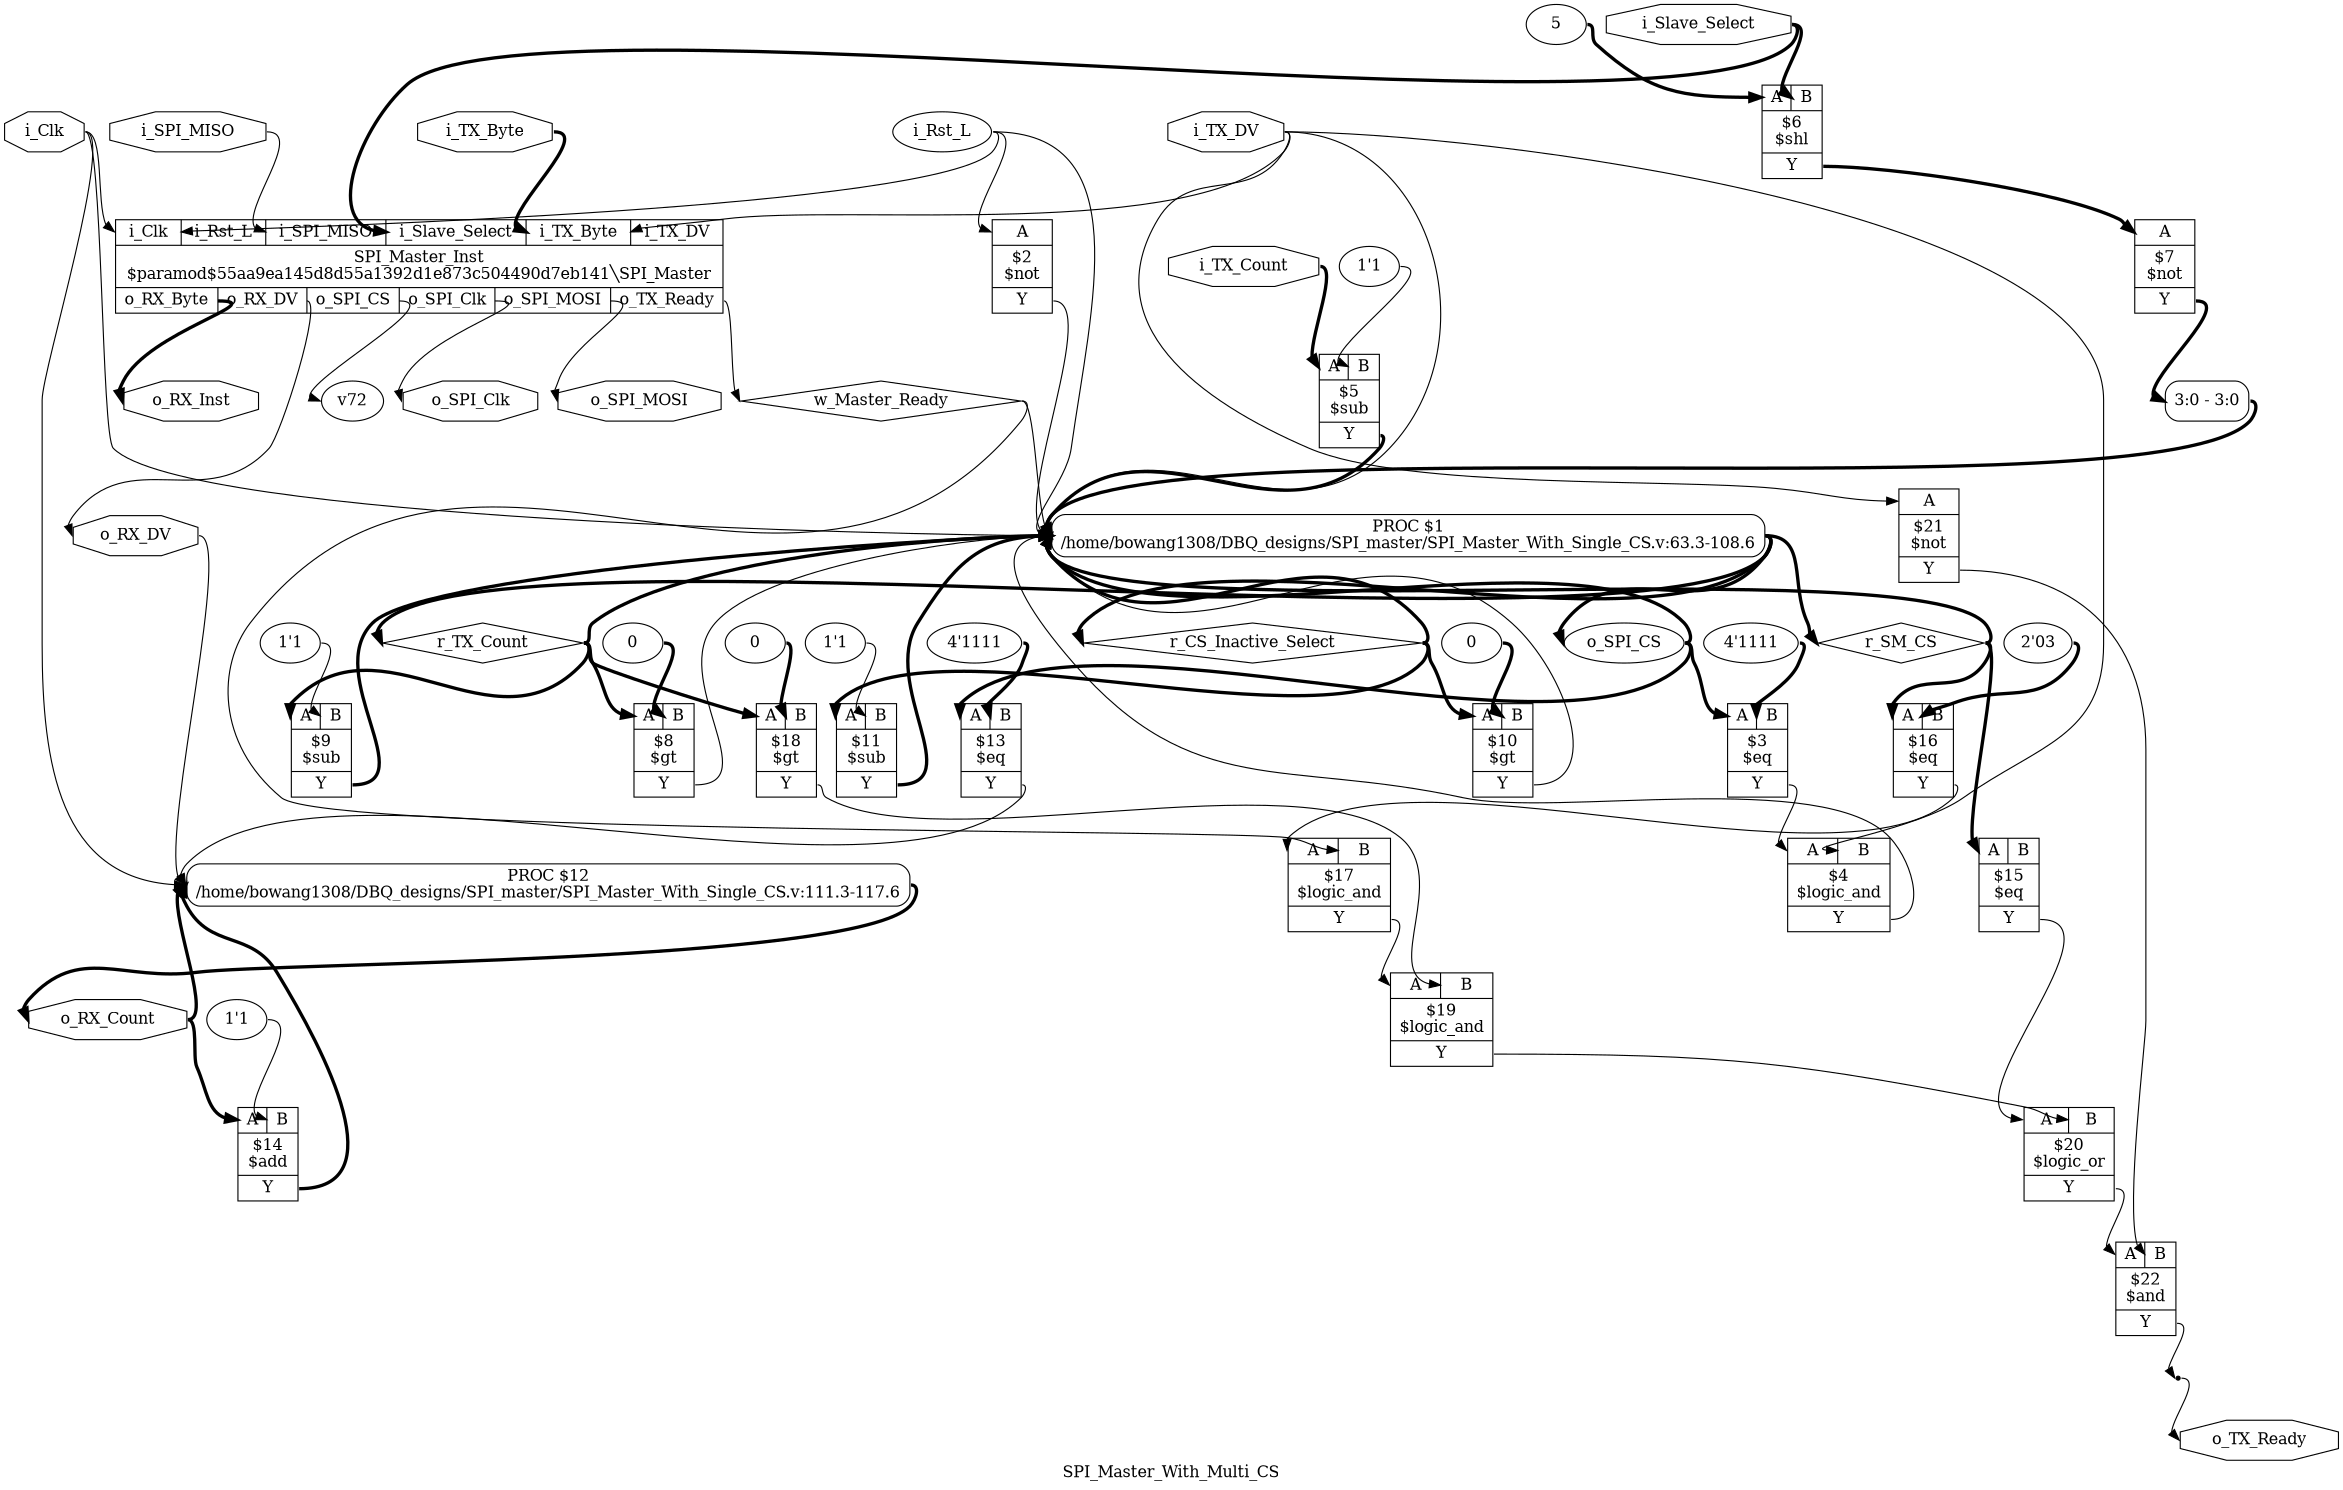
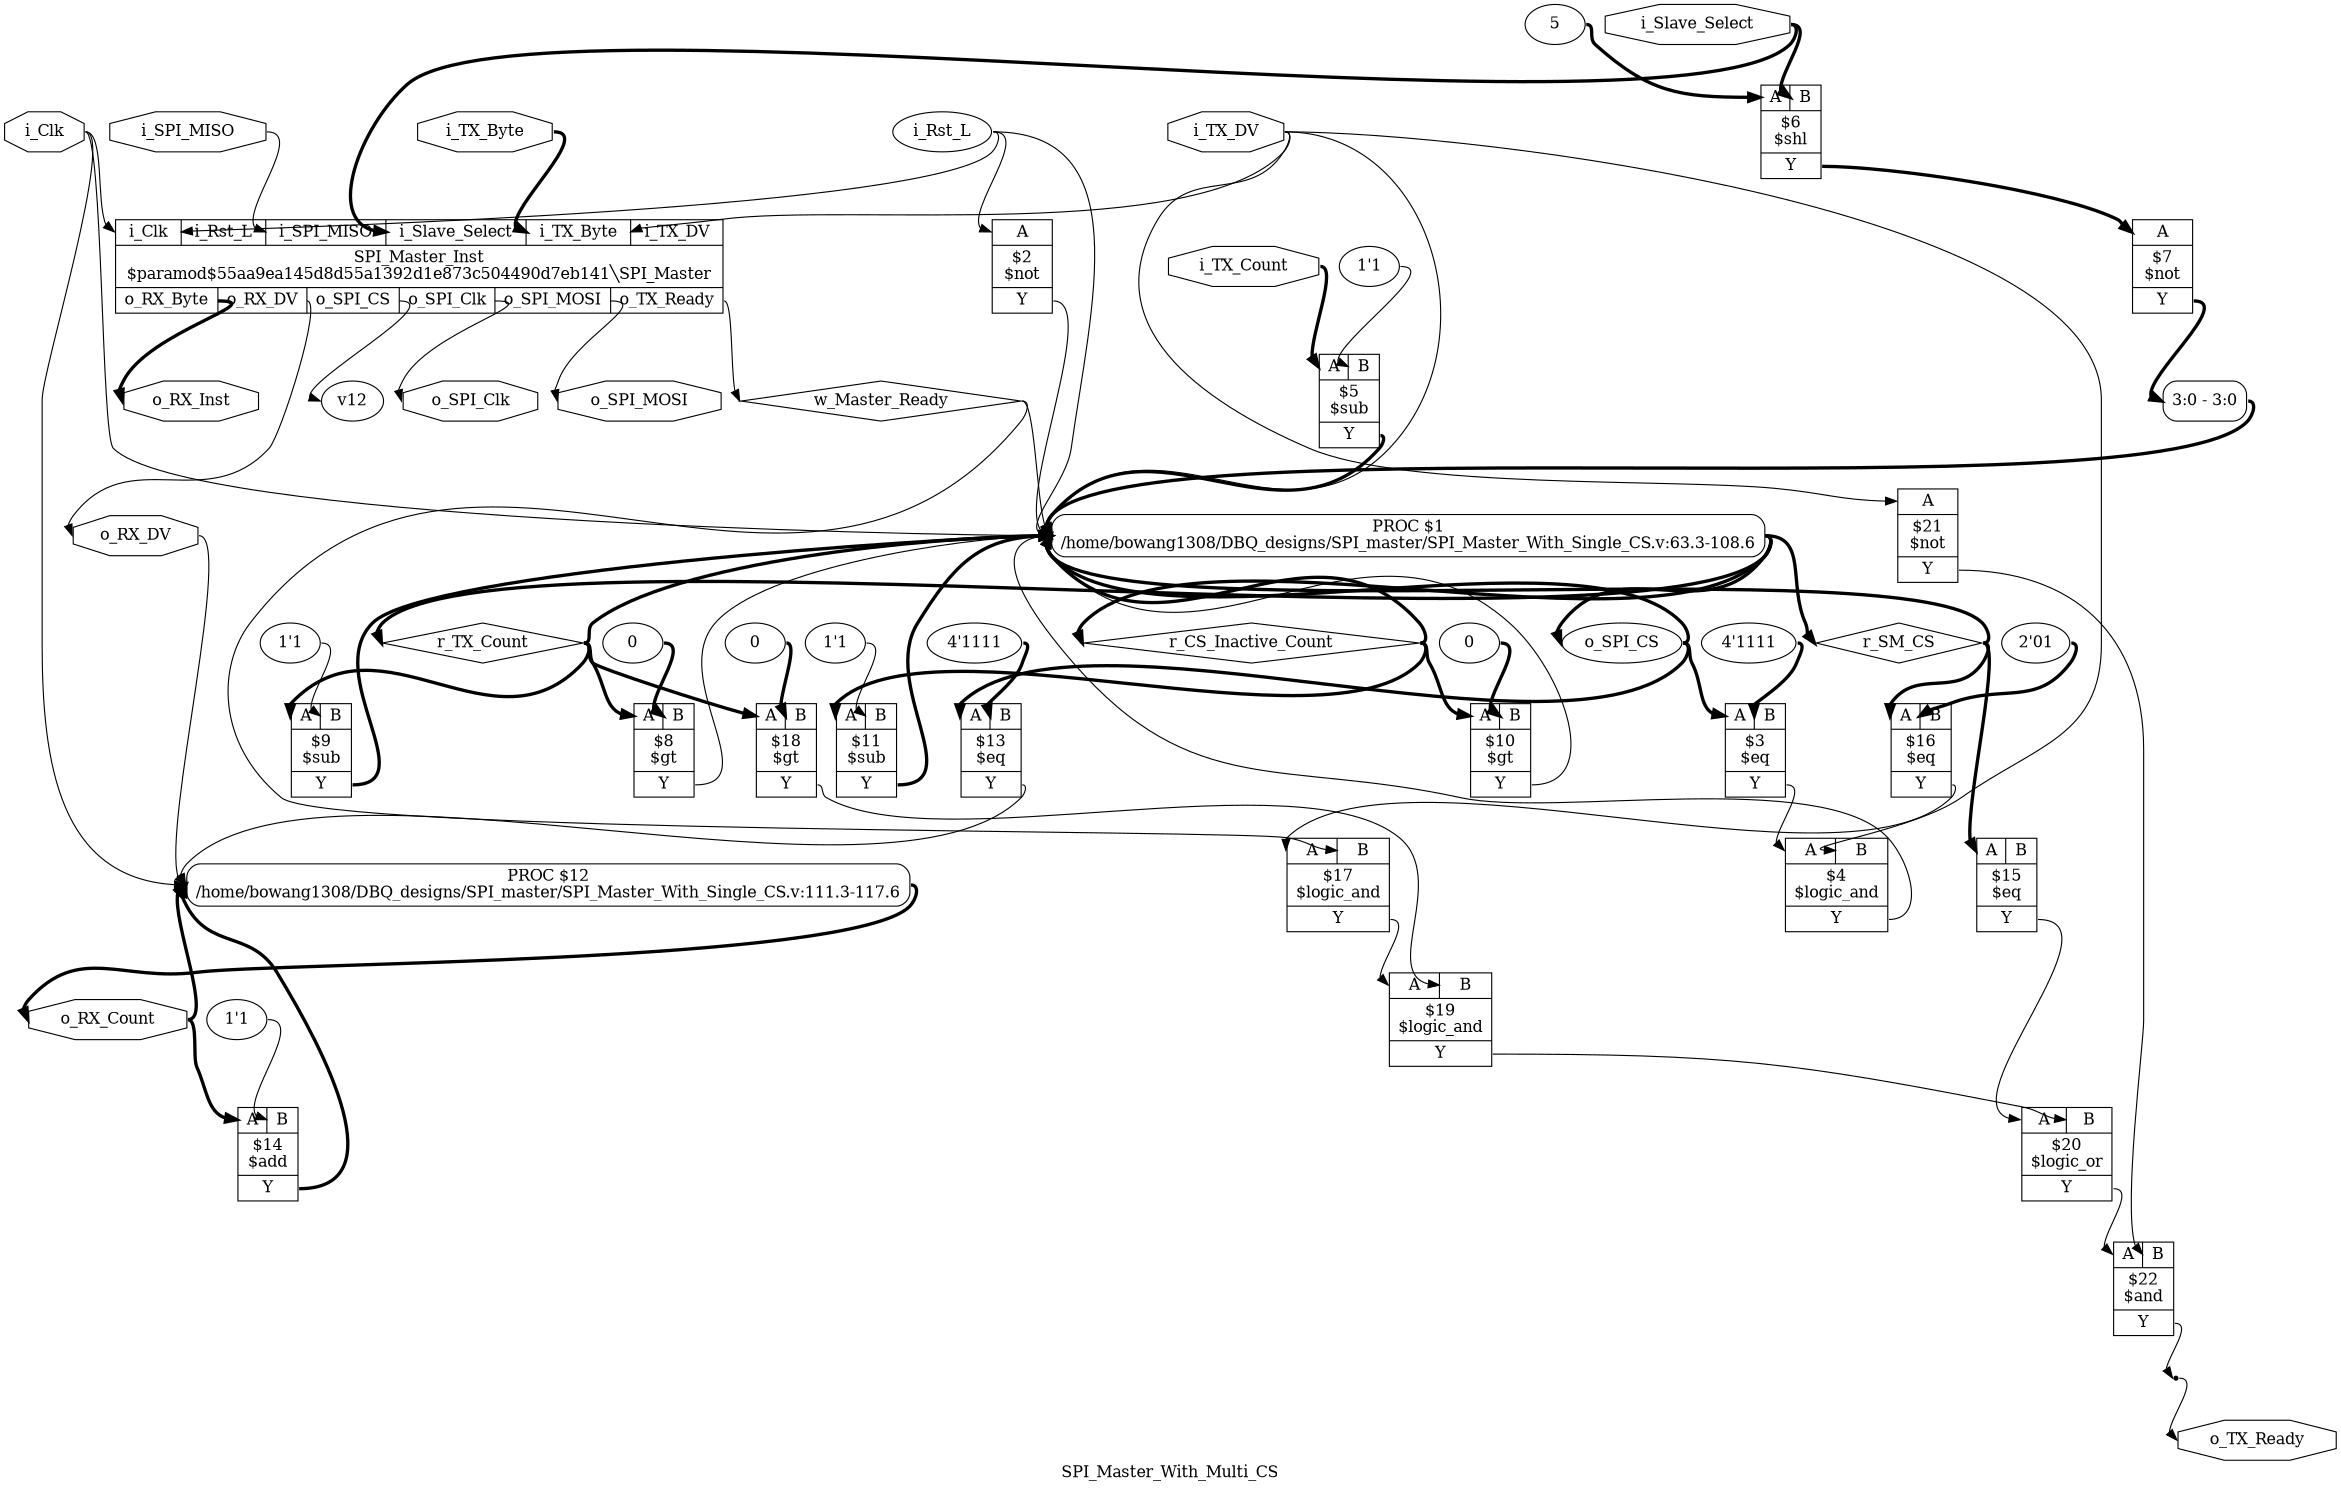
(353, 401) -> (353, 401)
(1253, 643) -> (1251, 643)
(2038, 643) -> (2036, 643)
